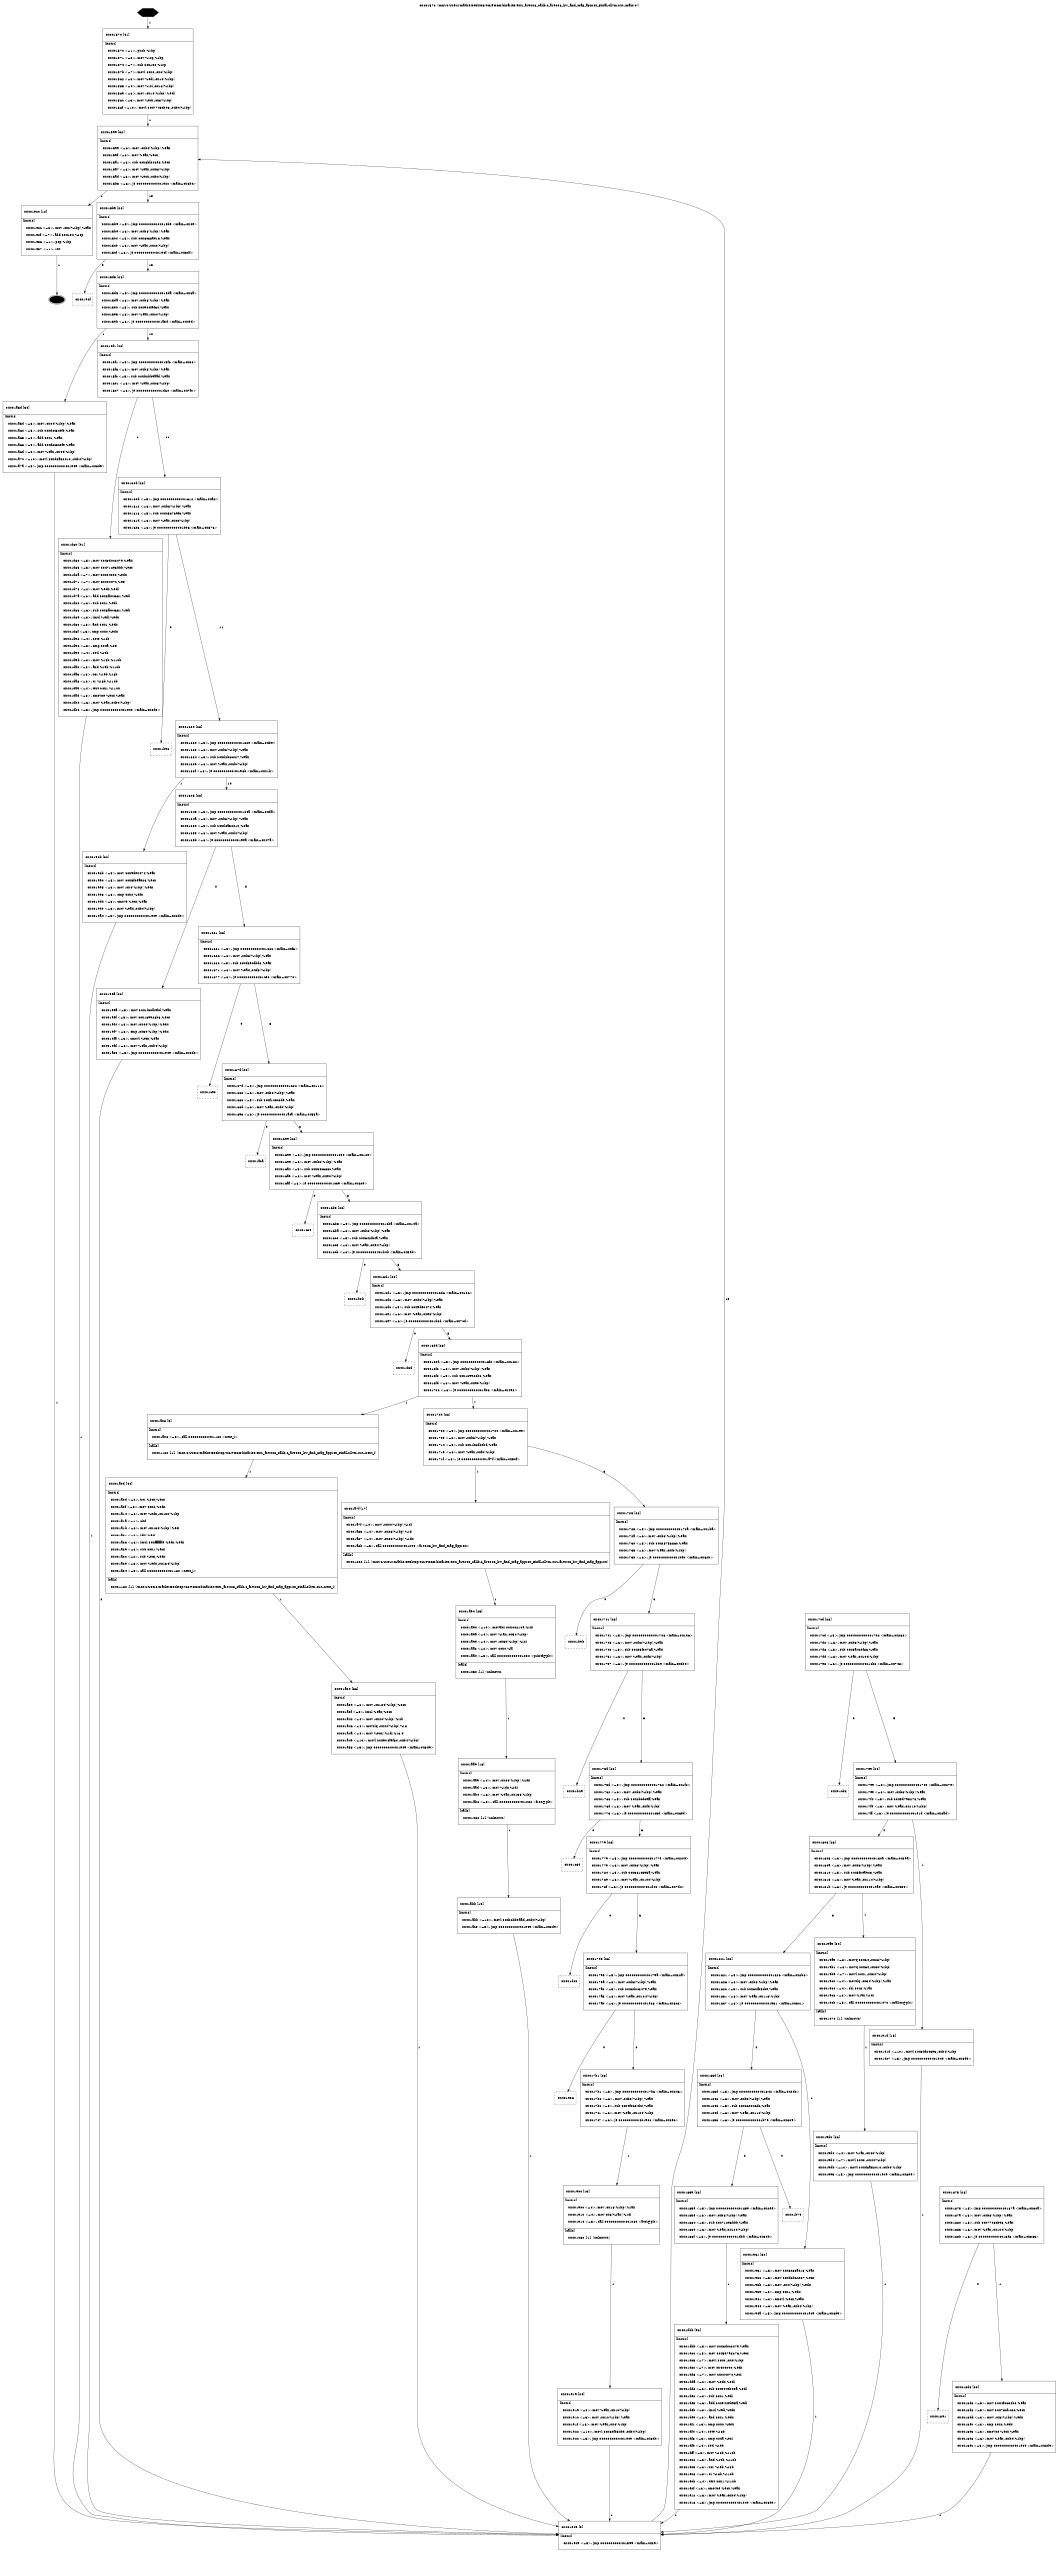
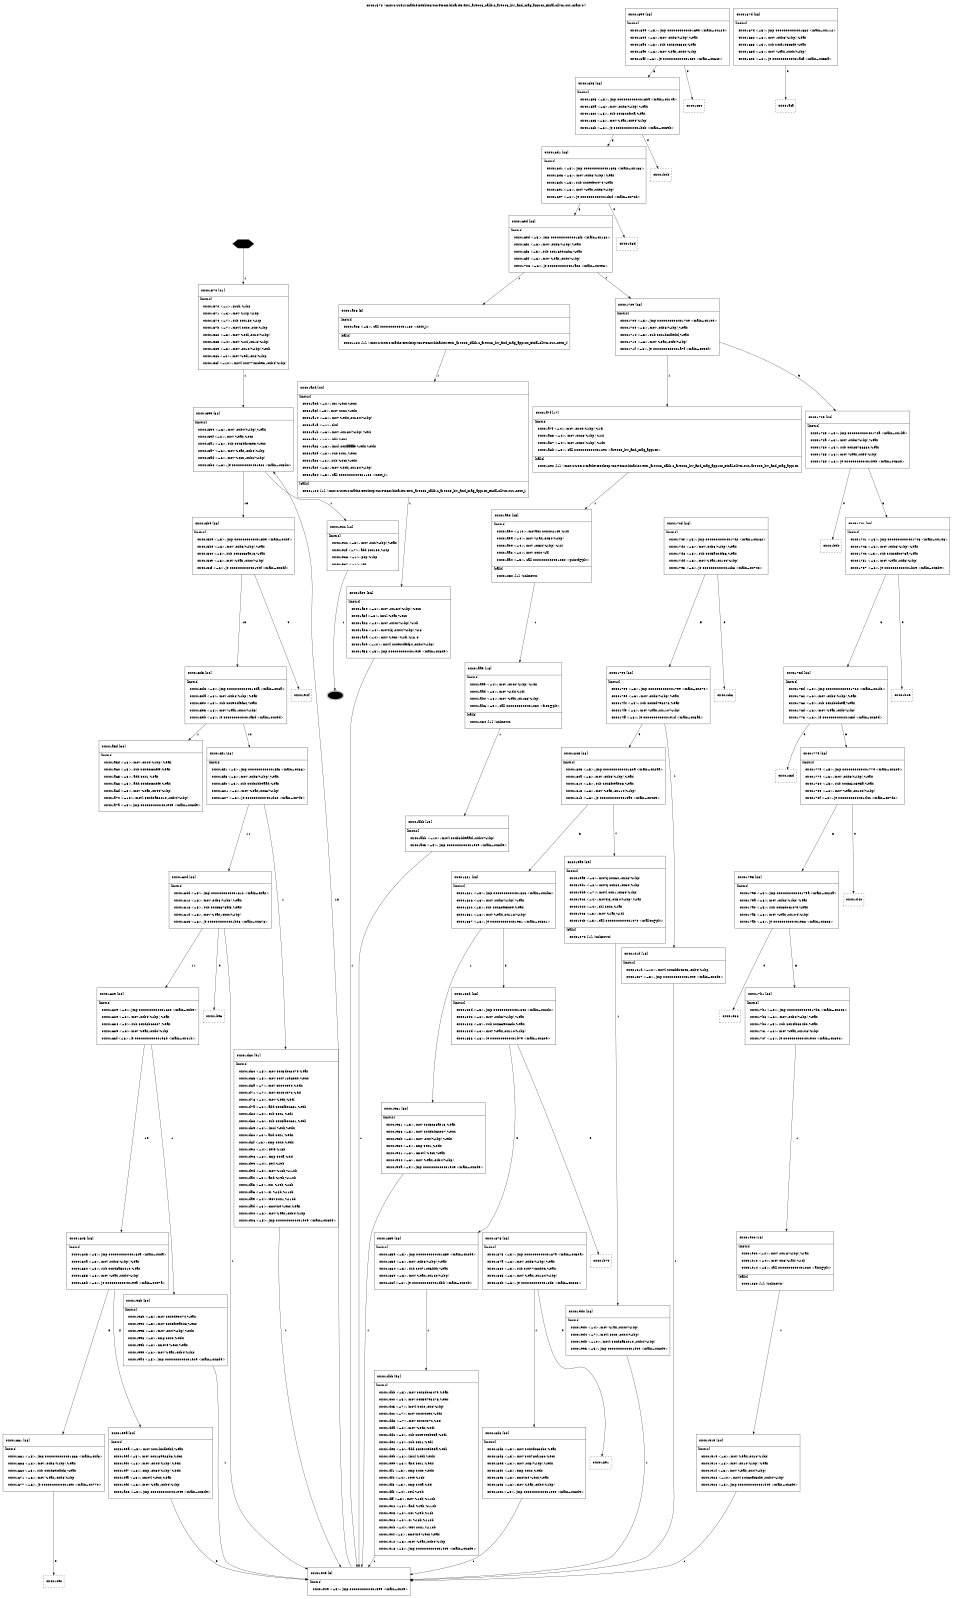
(261, 1023) -> none
(297, 1126) -> none
(55, 1737) -> (231, 1264)
